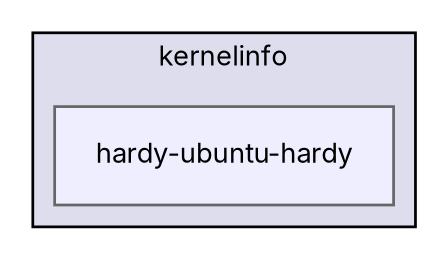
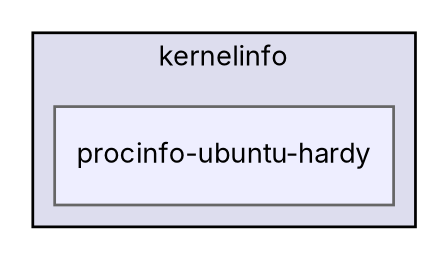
(224, 156) -> (224, 156)
